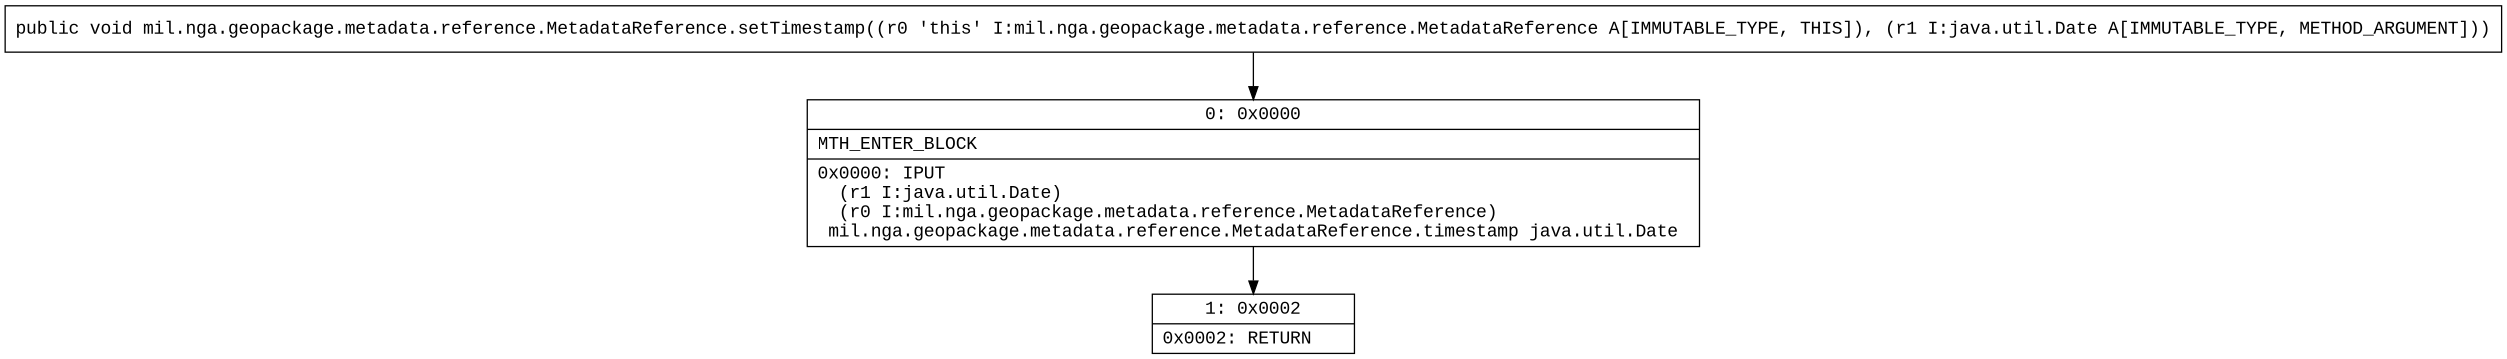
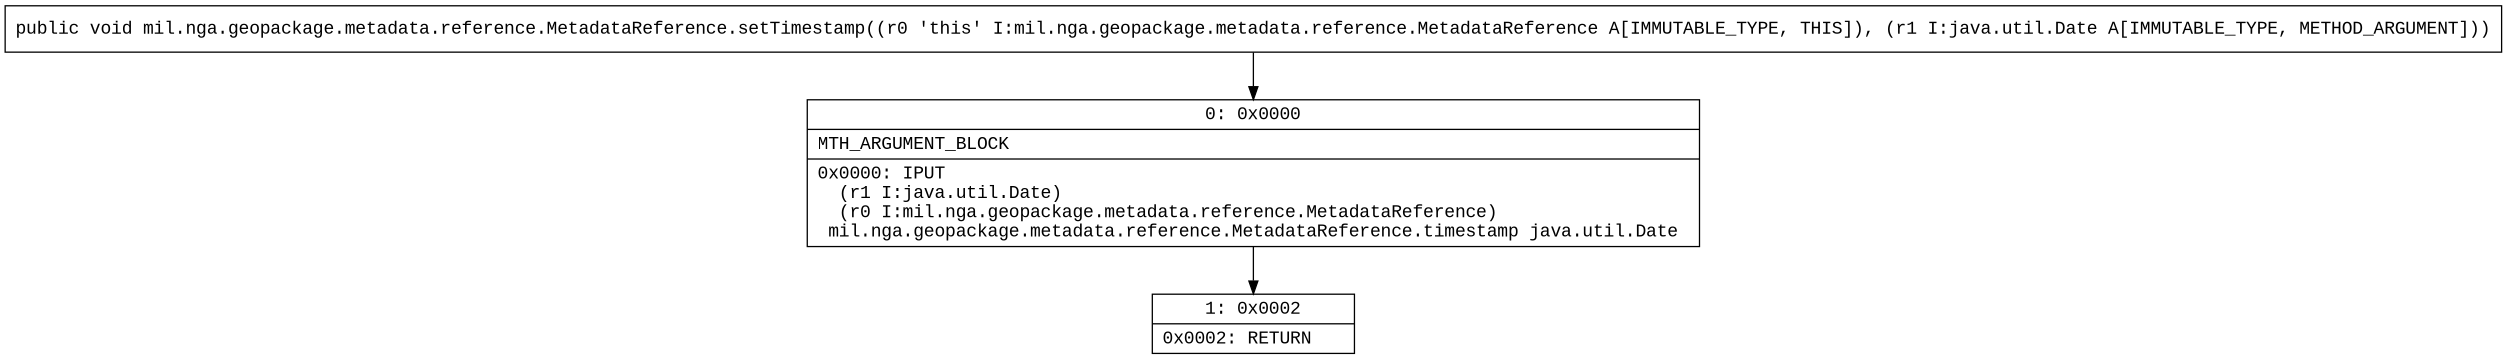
(897, 144) -> (913, 144)
